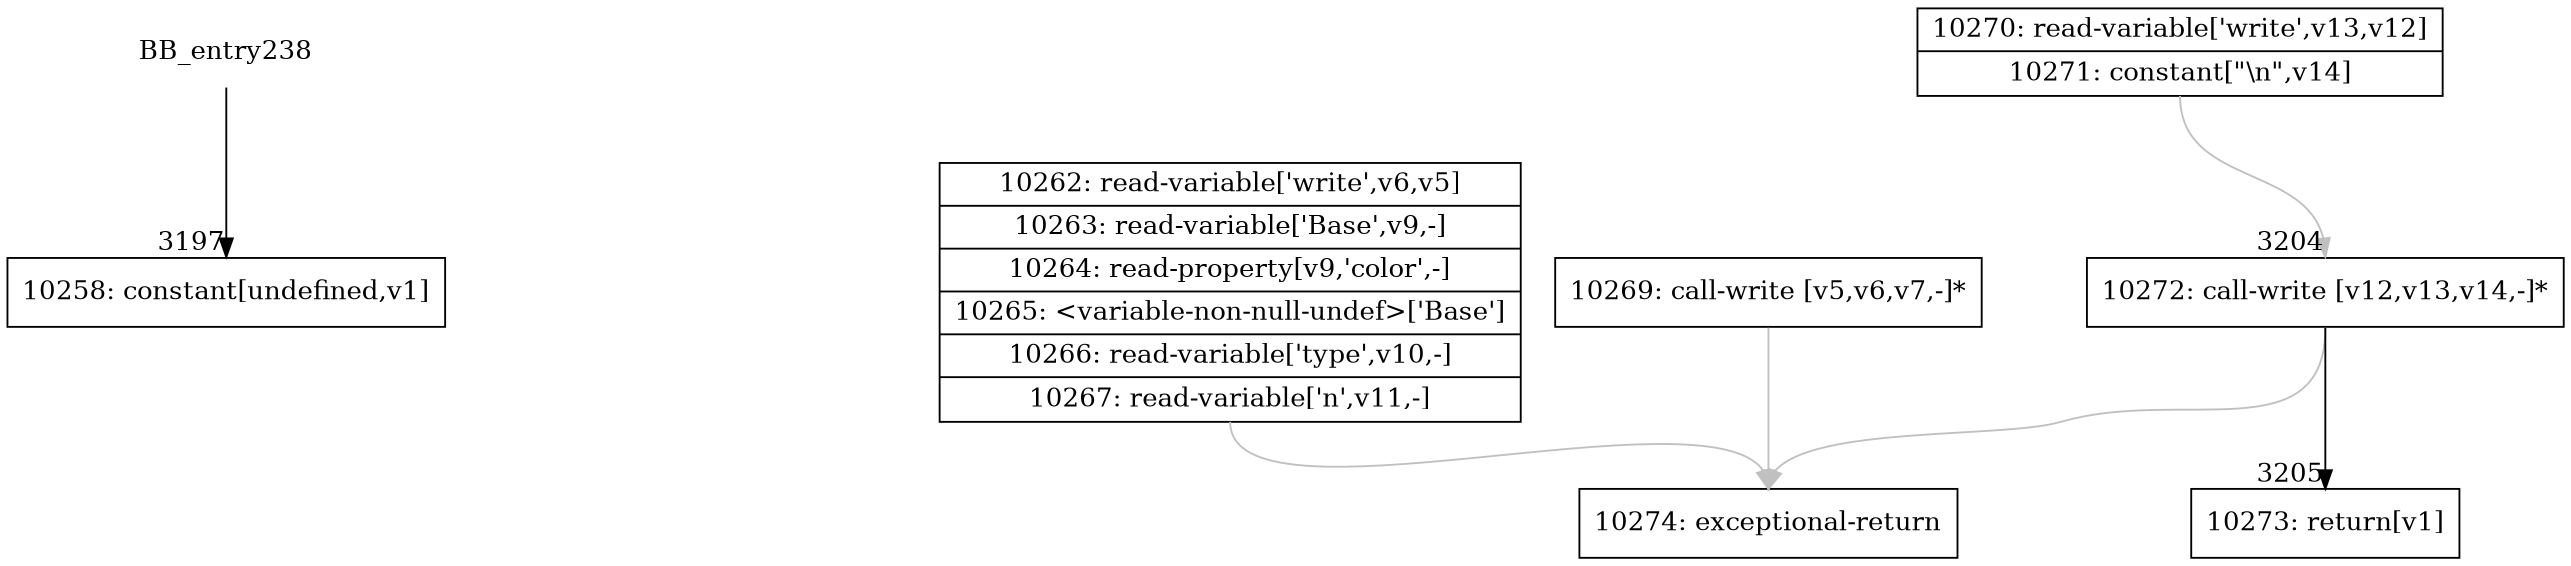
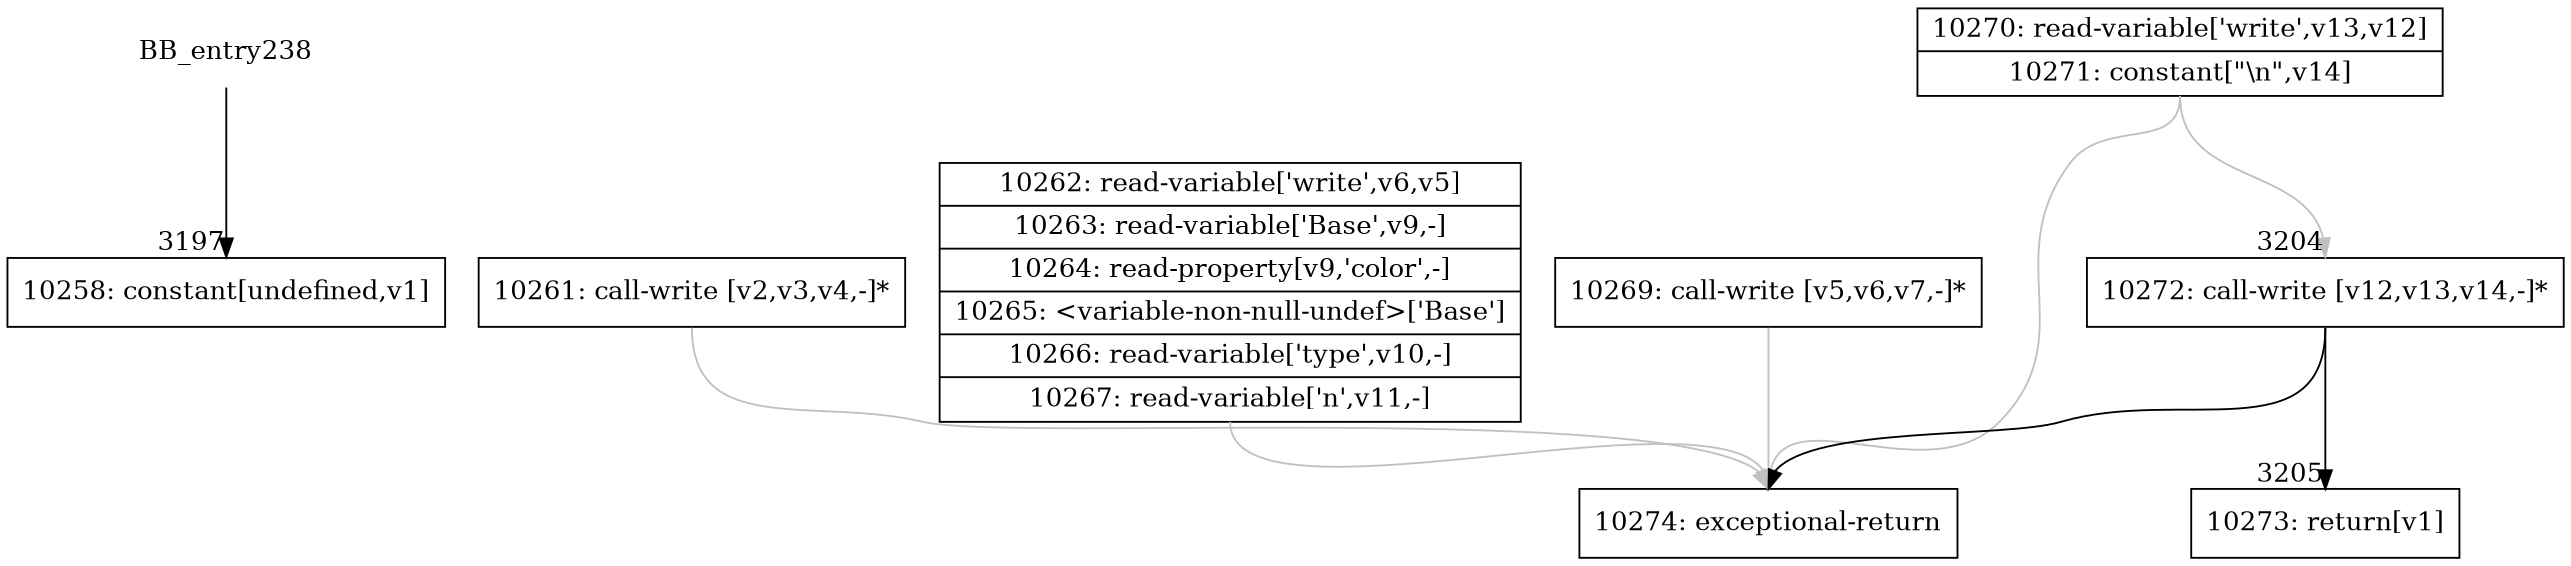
none -> (692, 292)
none -> (2037, 349)
(2071, 420) -> (2071, 420)
